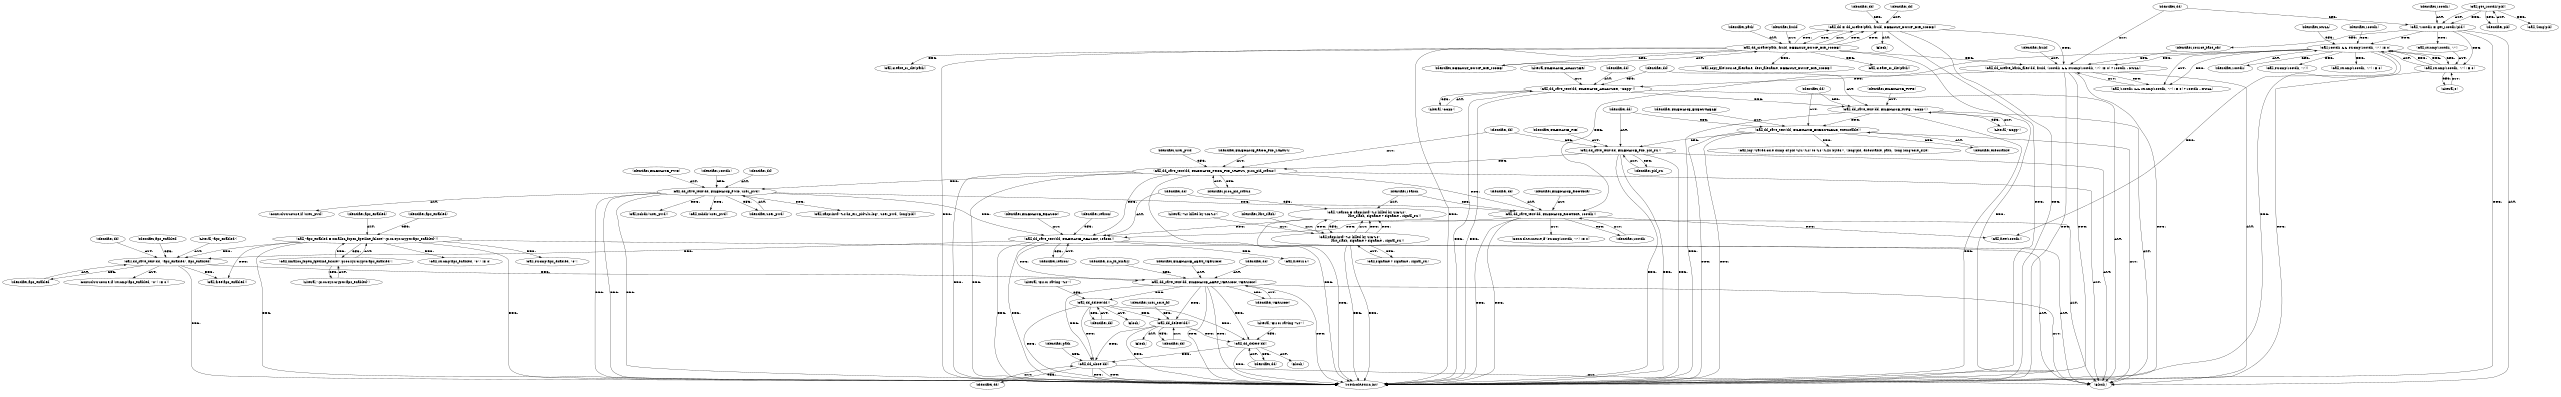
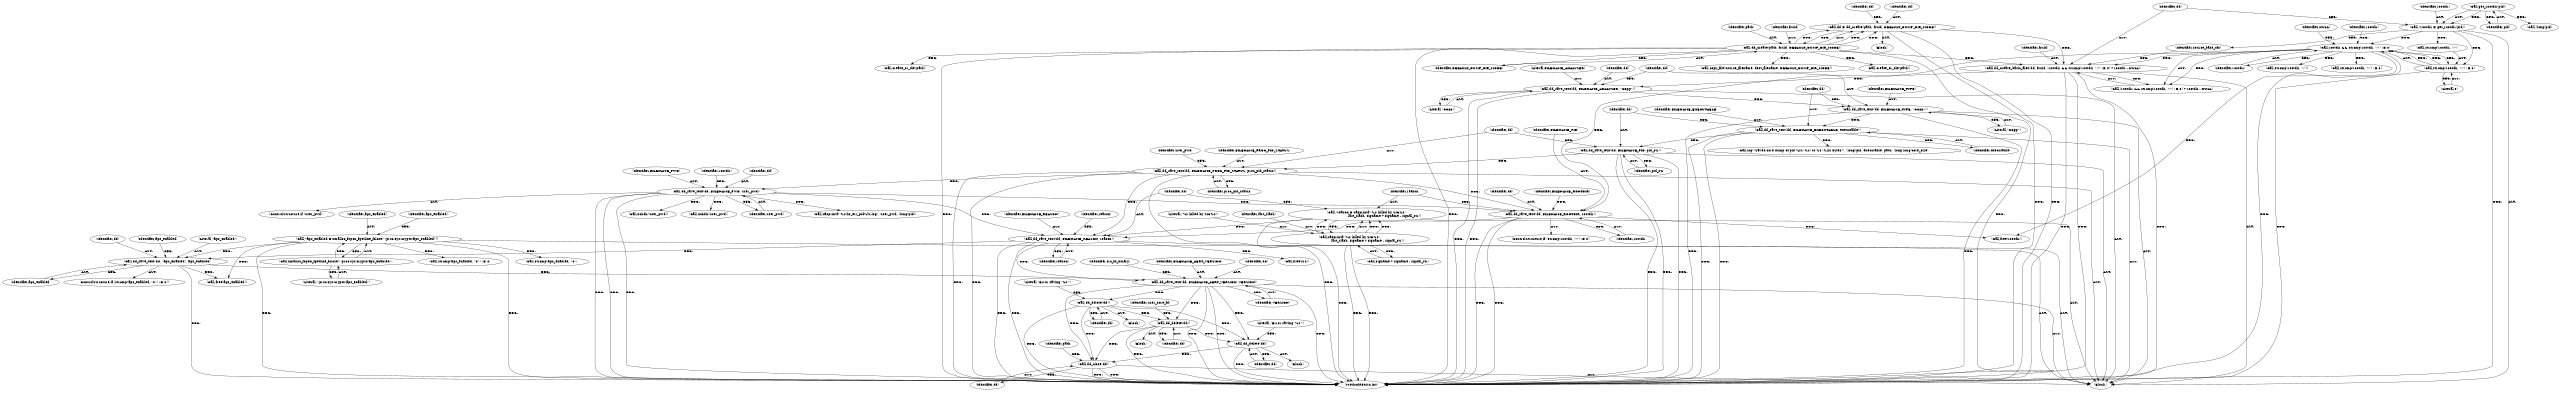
(1587, 140) -> (1586, 178)
(1562, 202) -> (1562, 202)
